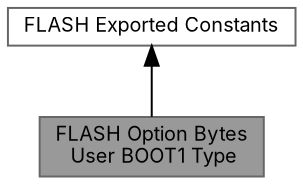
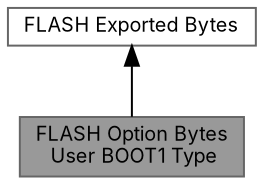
(152, 27) -> (132, 27)
